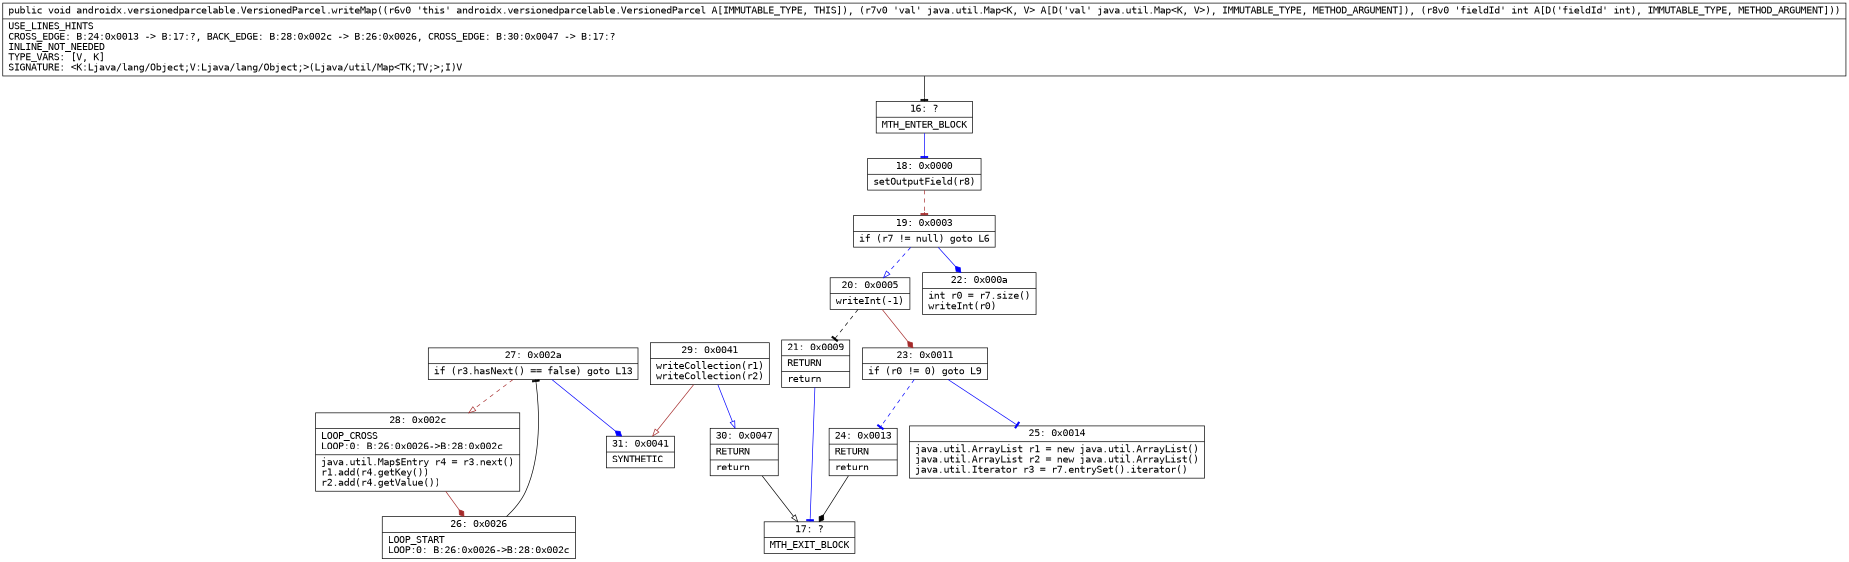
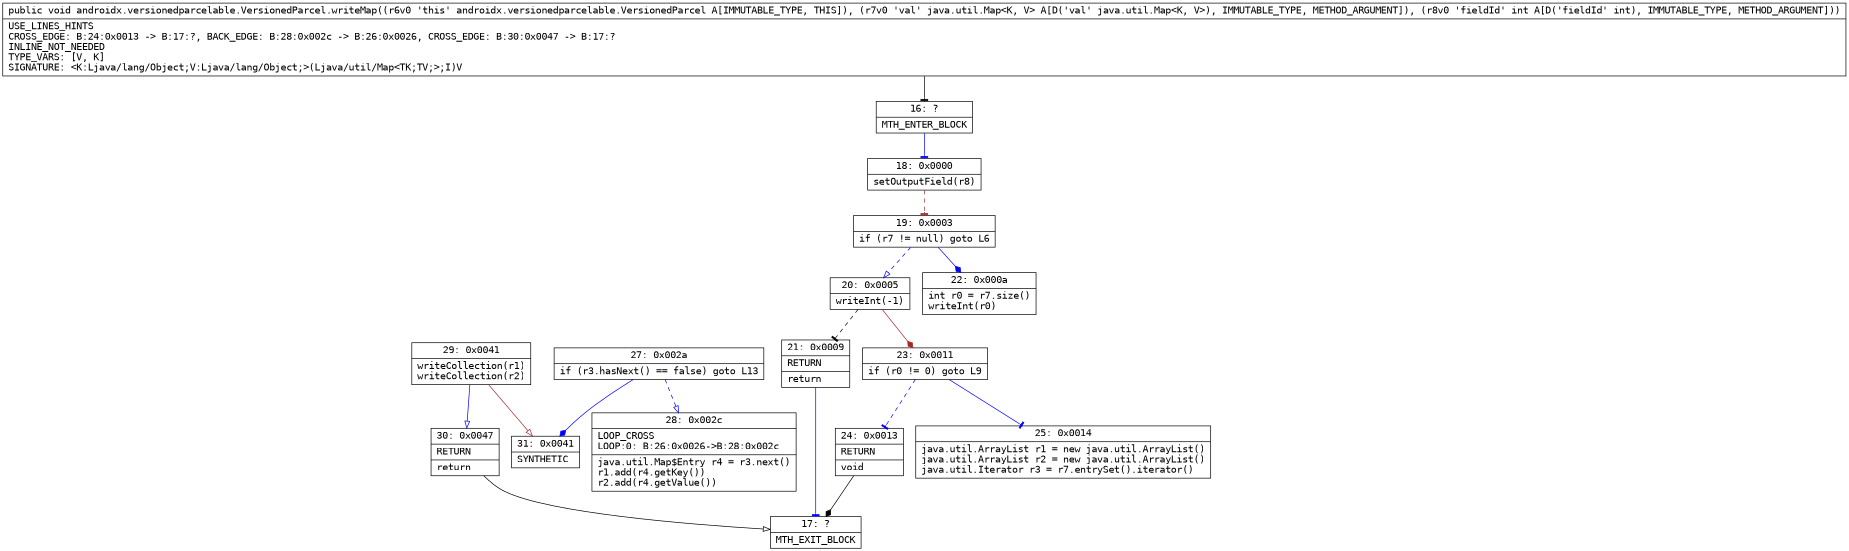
(494, 394) -> (671, 393)
(852, 468) -> (852, 468)
(479, 538) -> none
